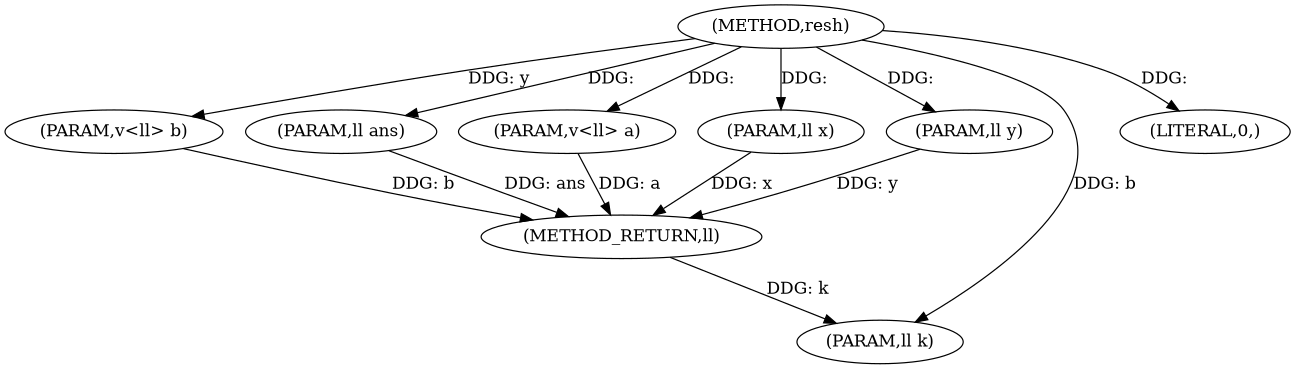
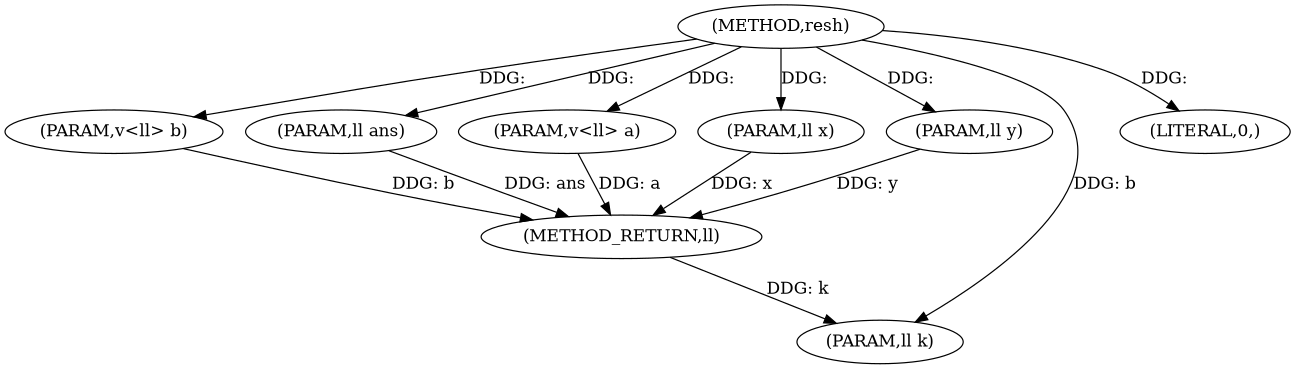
(499, 79) -> (505, 79)
